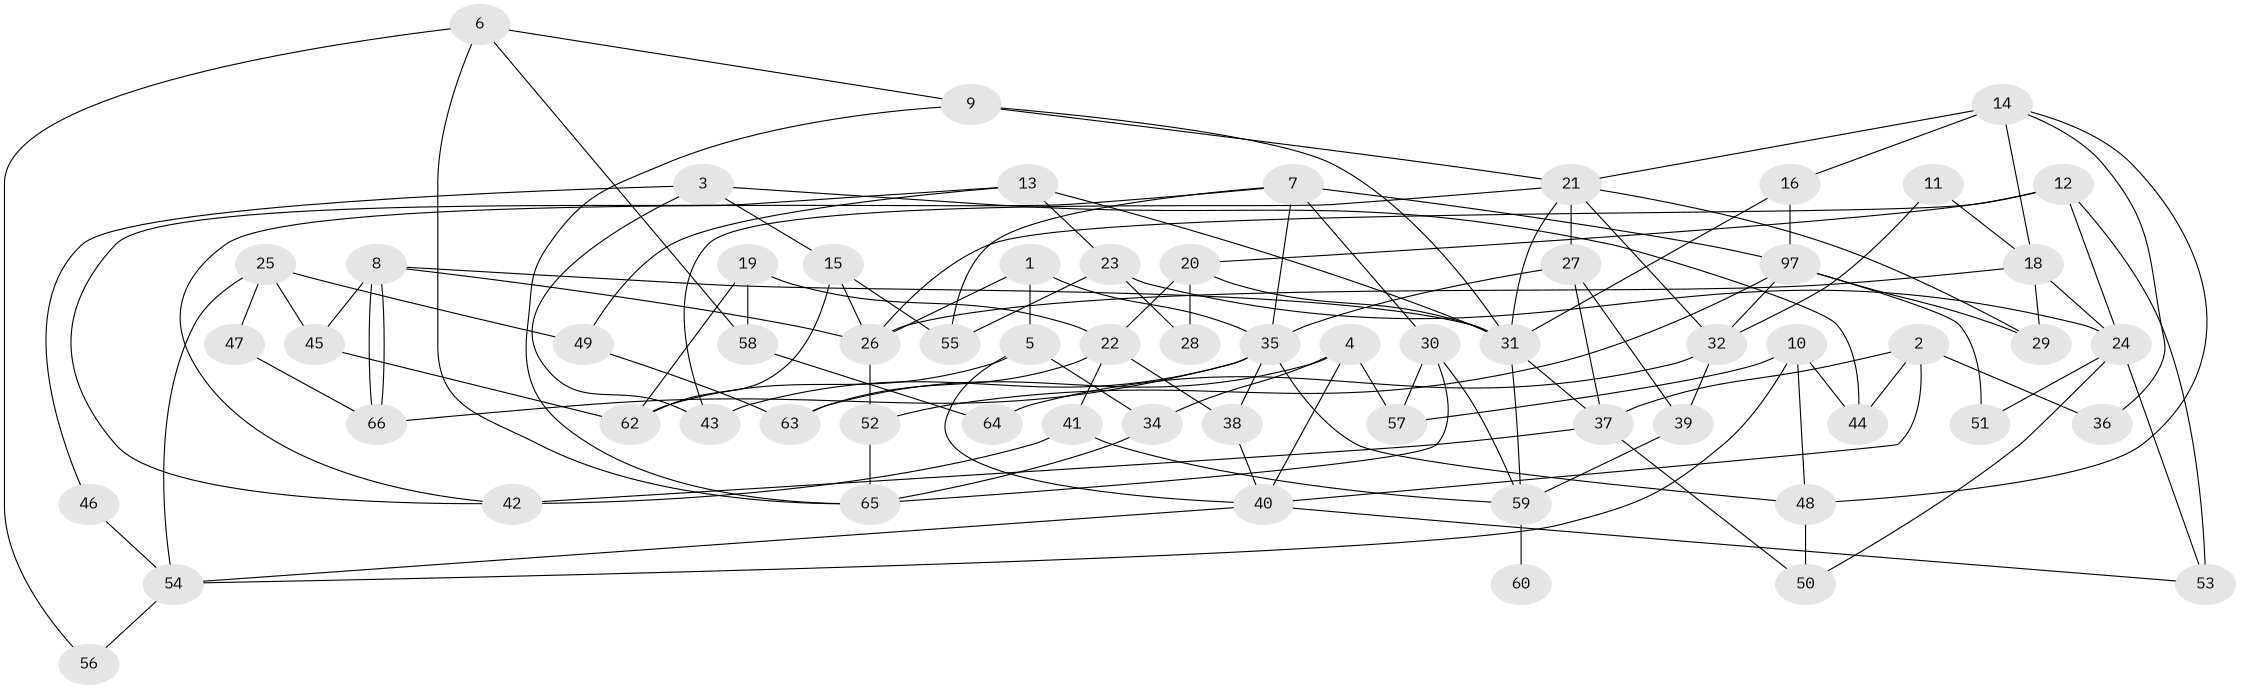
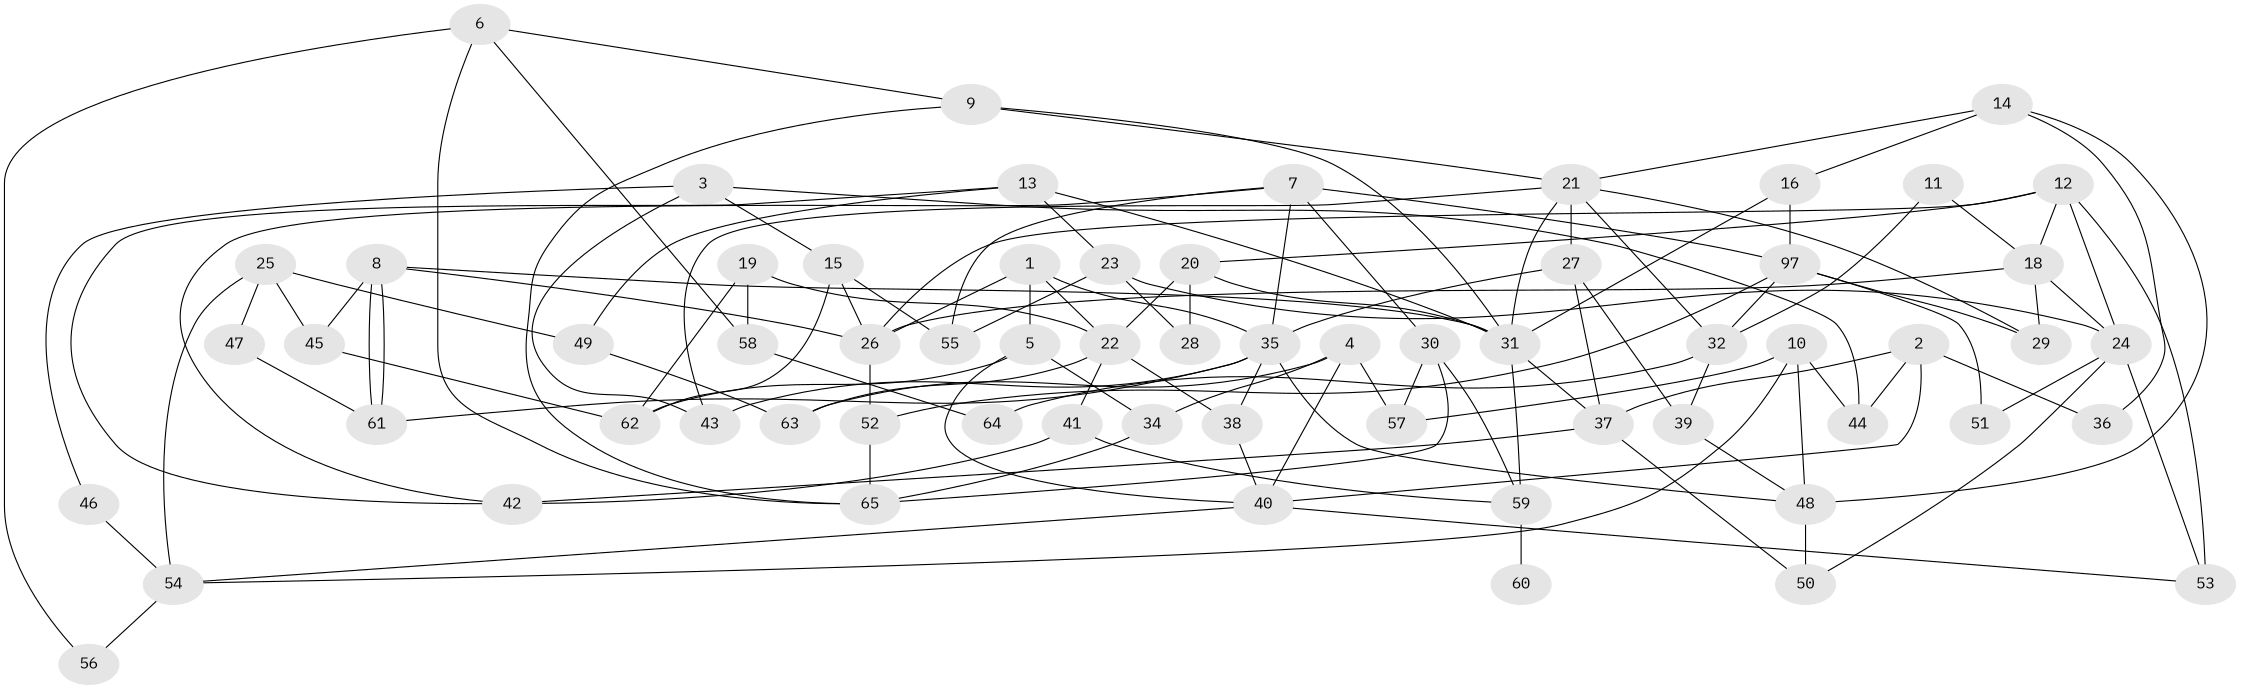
(2018, 184) -> (2048, 224)
none -> (1076, 310)
(377, 424) -> (377, 424)
(1602, 464) -> (1749, 467)
